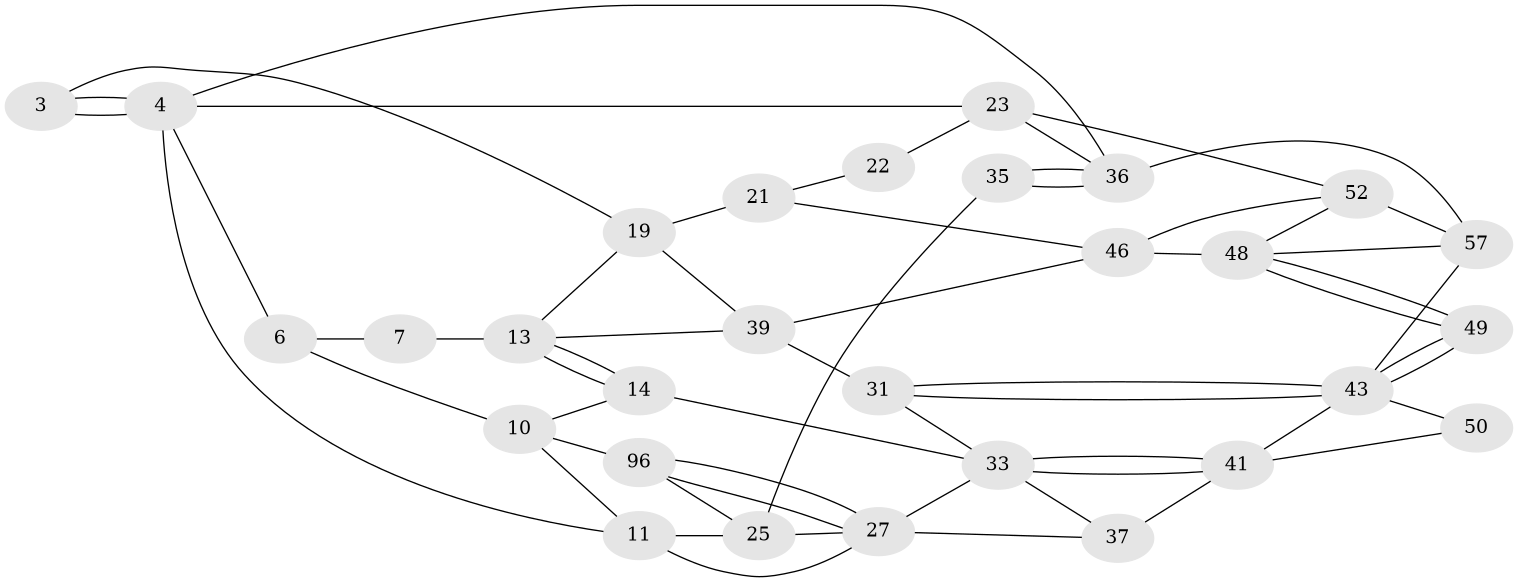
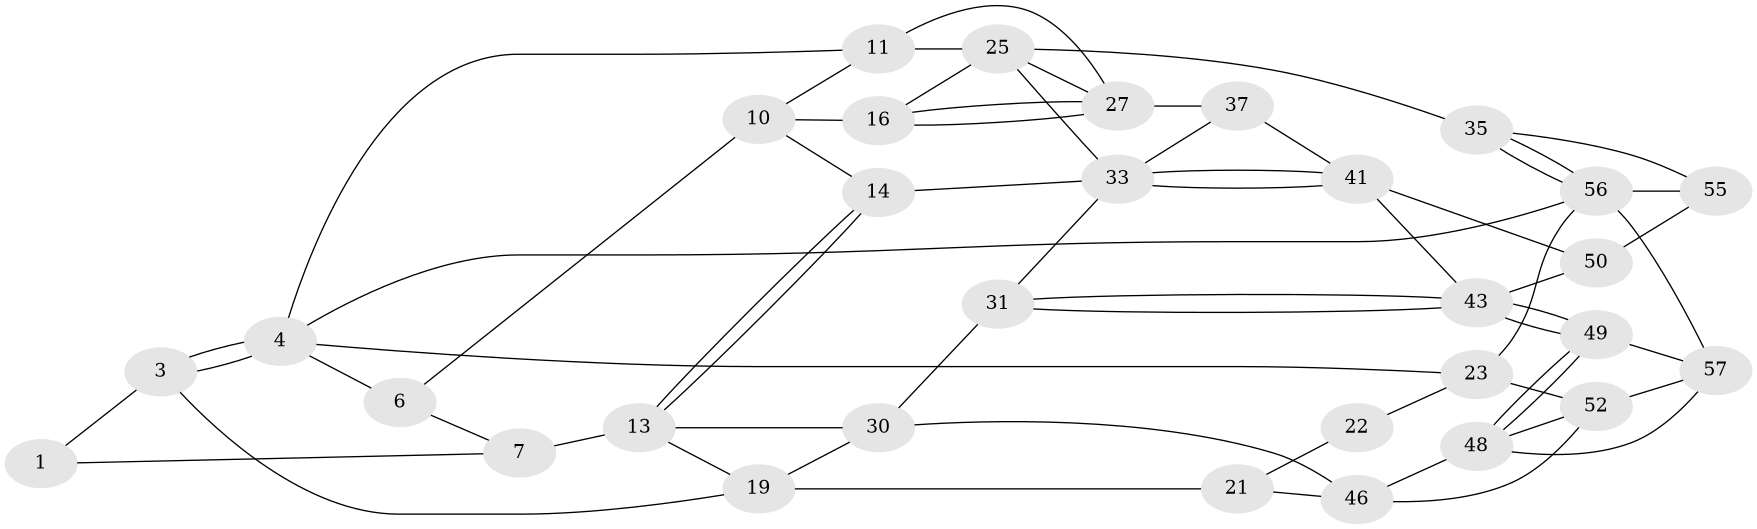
(1118, 178) -> (1596, 191)
none -> (1716, 191)
(1409, 328) -> (1656, 353)
(759, 330) -> (879, 428)
(639, 463) -> (879, 121)
none -> (41, 464)
(938, 499) -> (1067, 126)
